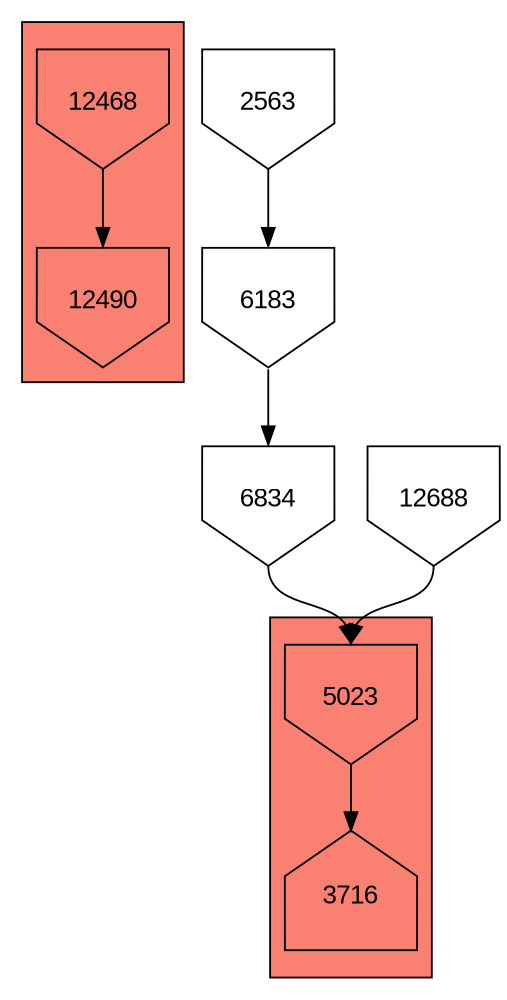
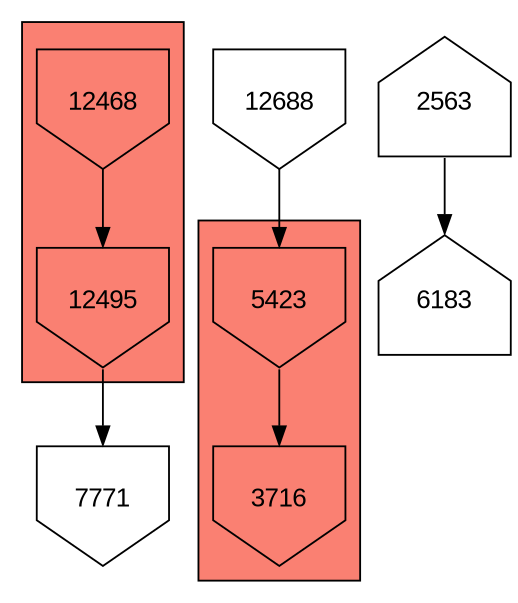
(268, 103) -> (445, 103)
(103, 301) -> (103, 301)
(268, 301) -> (445, 301)
none -> (103, 500)
(268, 500) -> none
(351, 698) -> (279, 301)
(351, 897) -> (279, 500)
